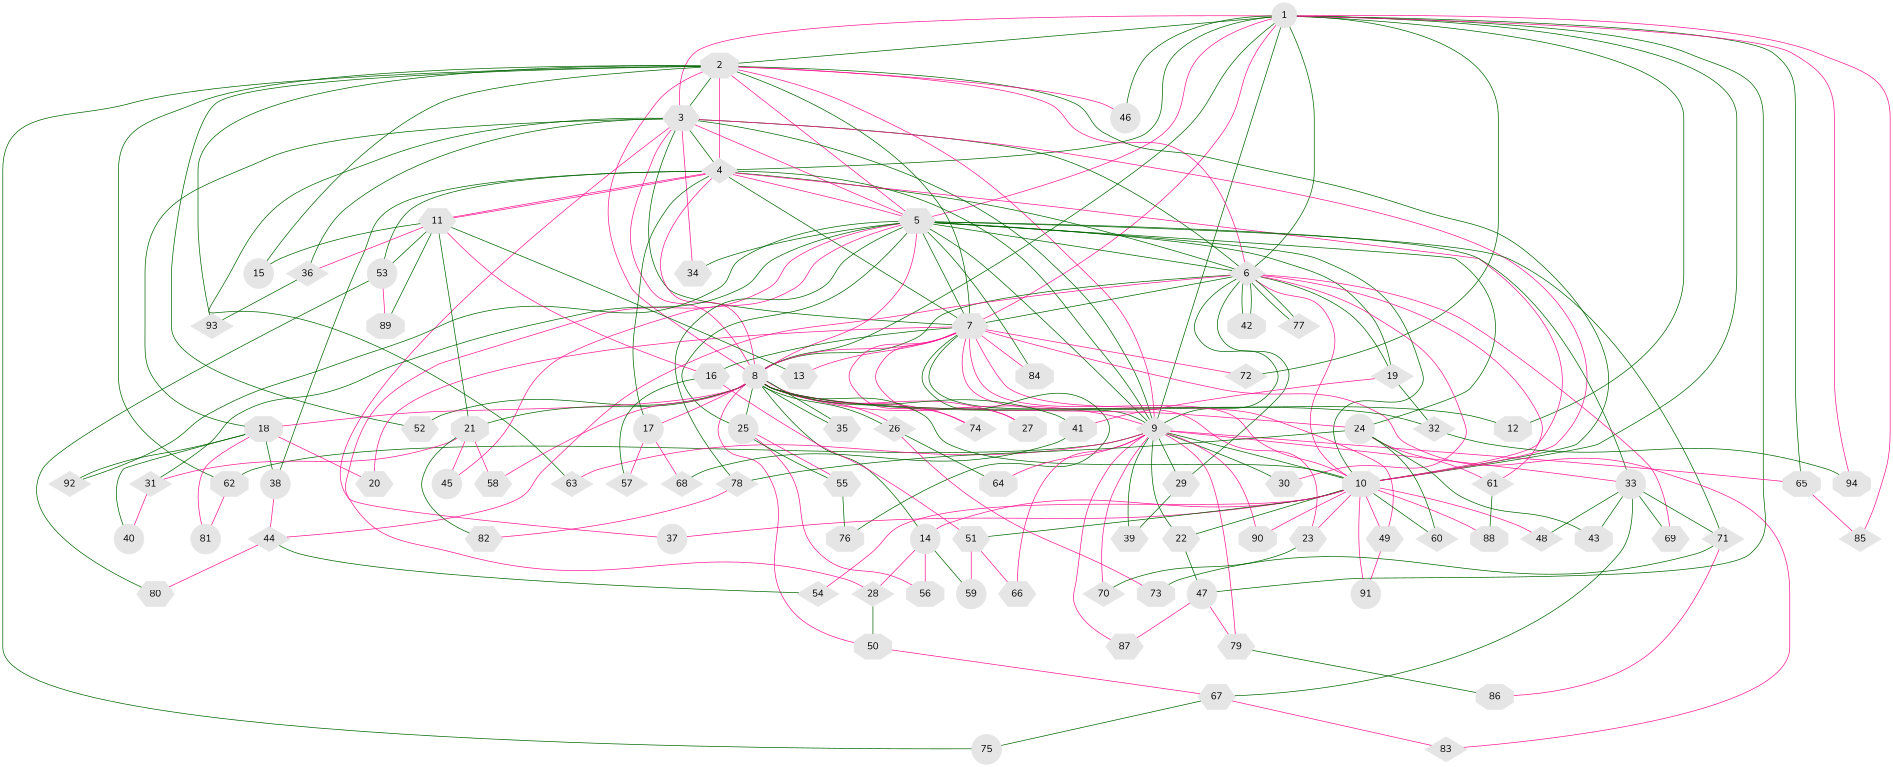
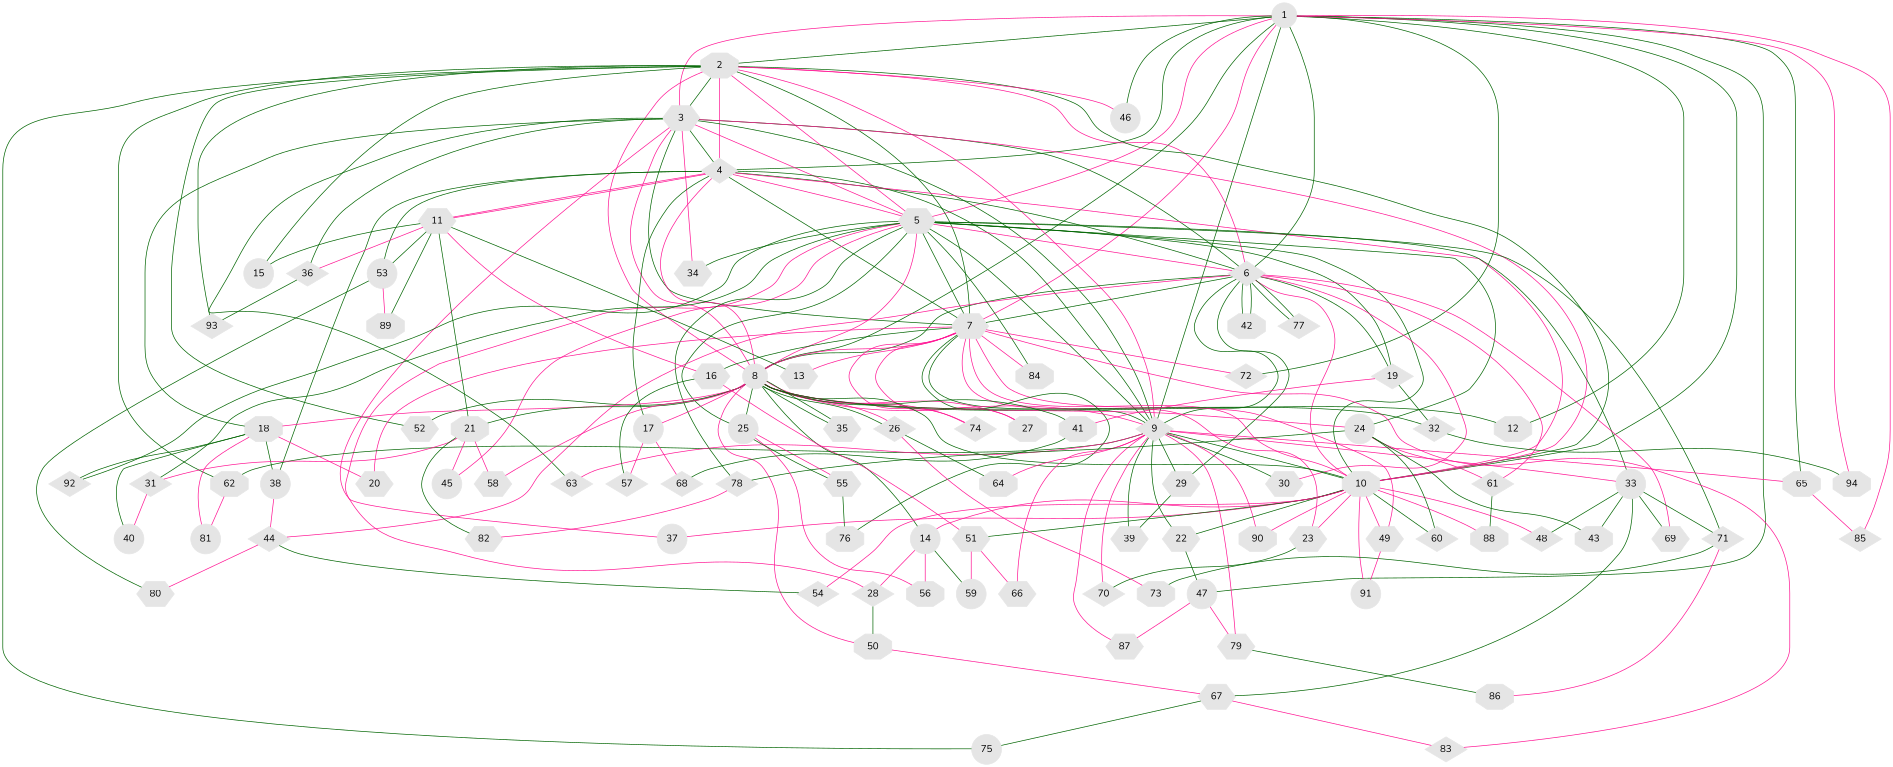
(1083, 247) -> (1083, 247)
